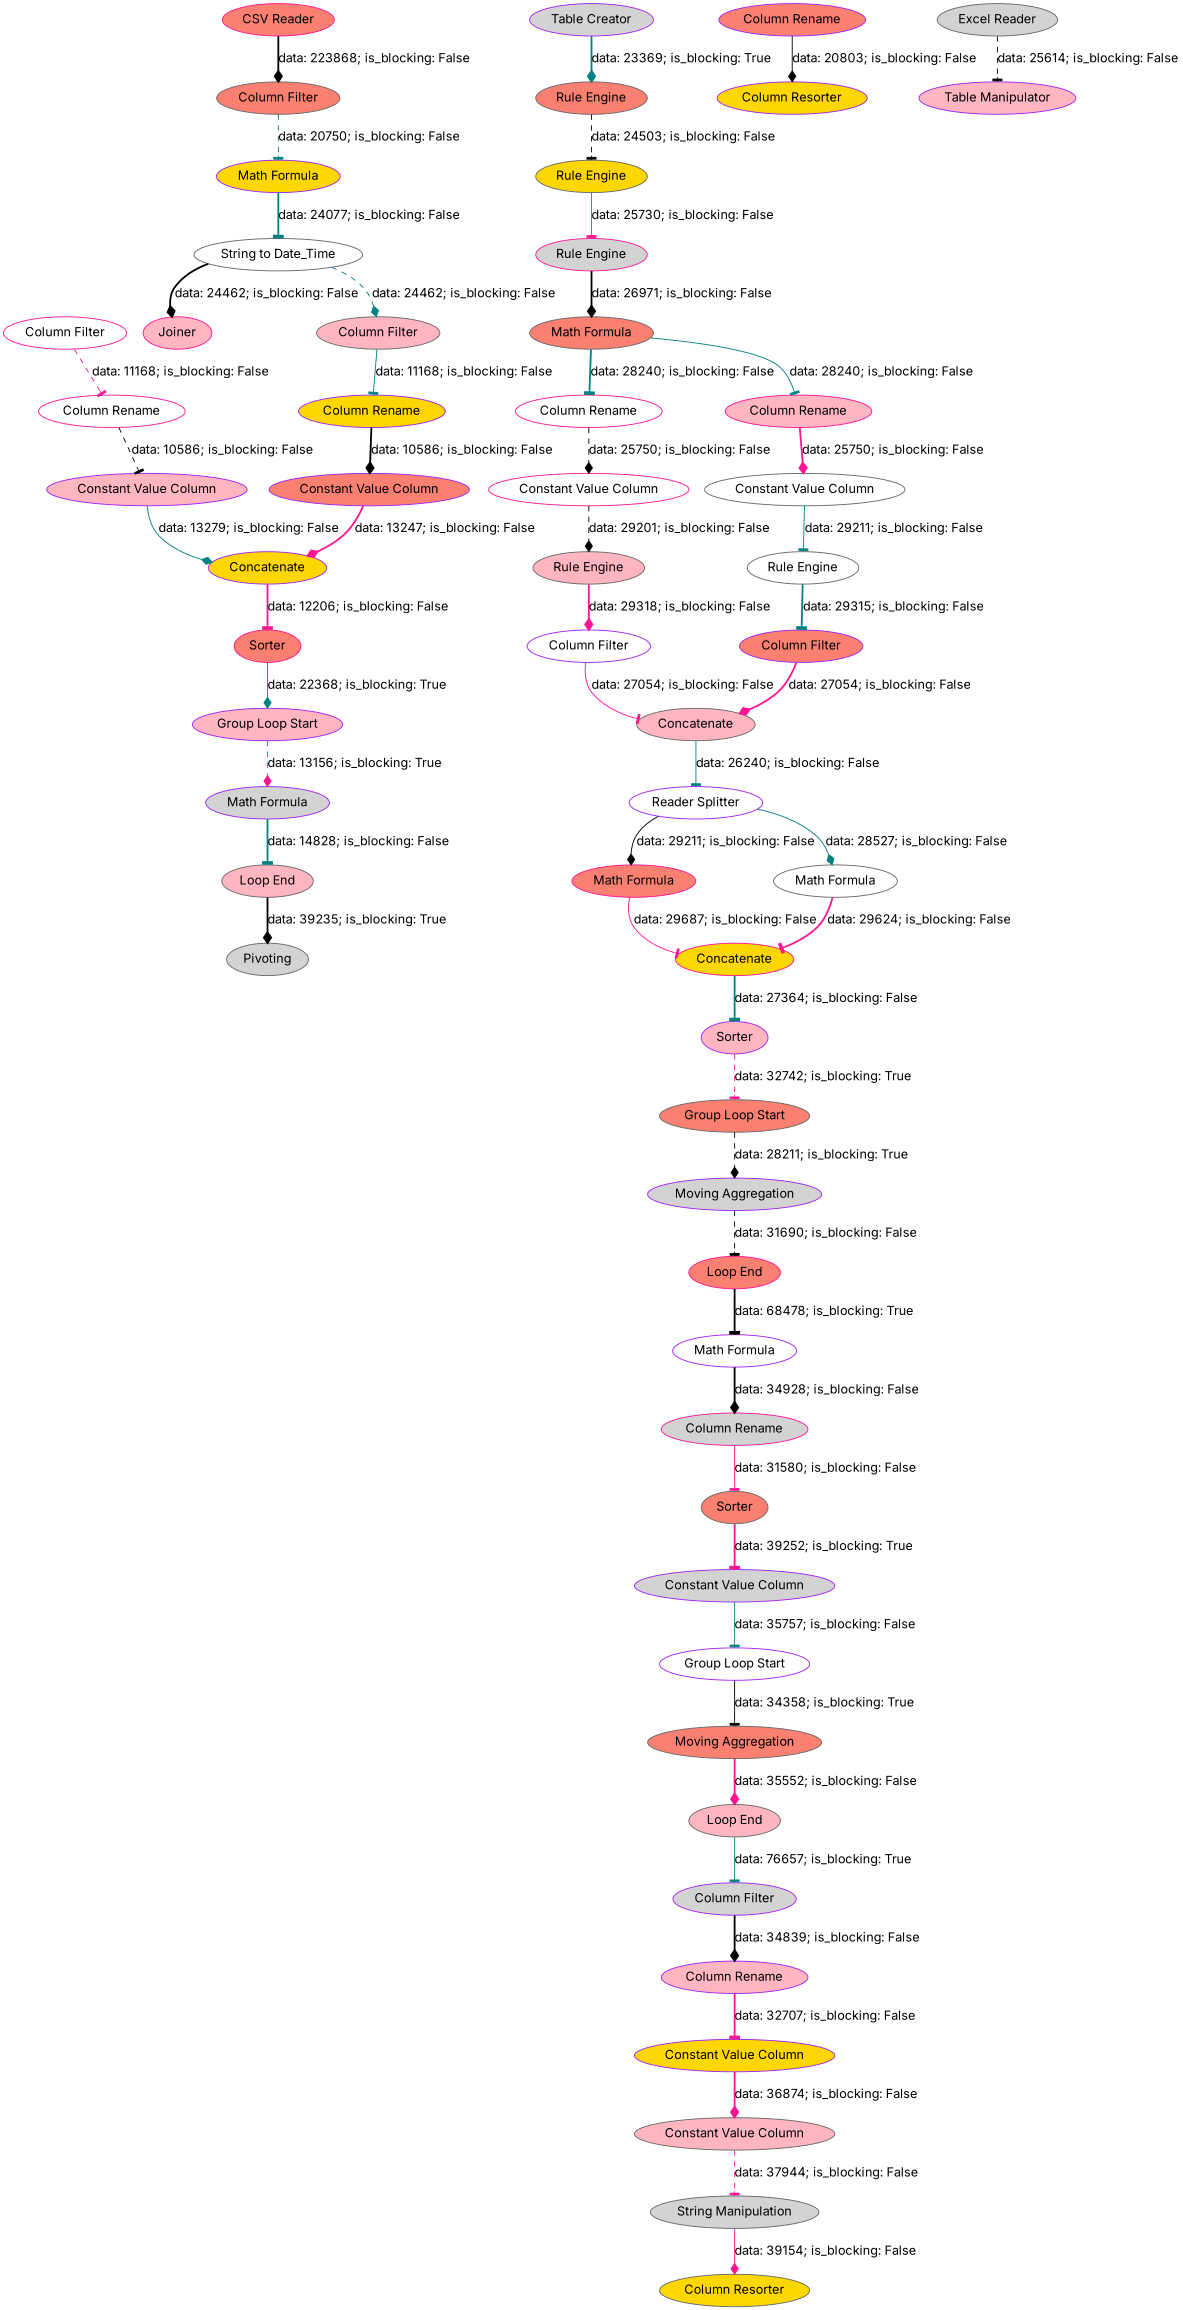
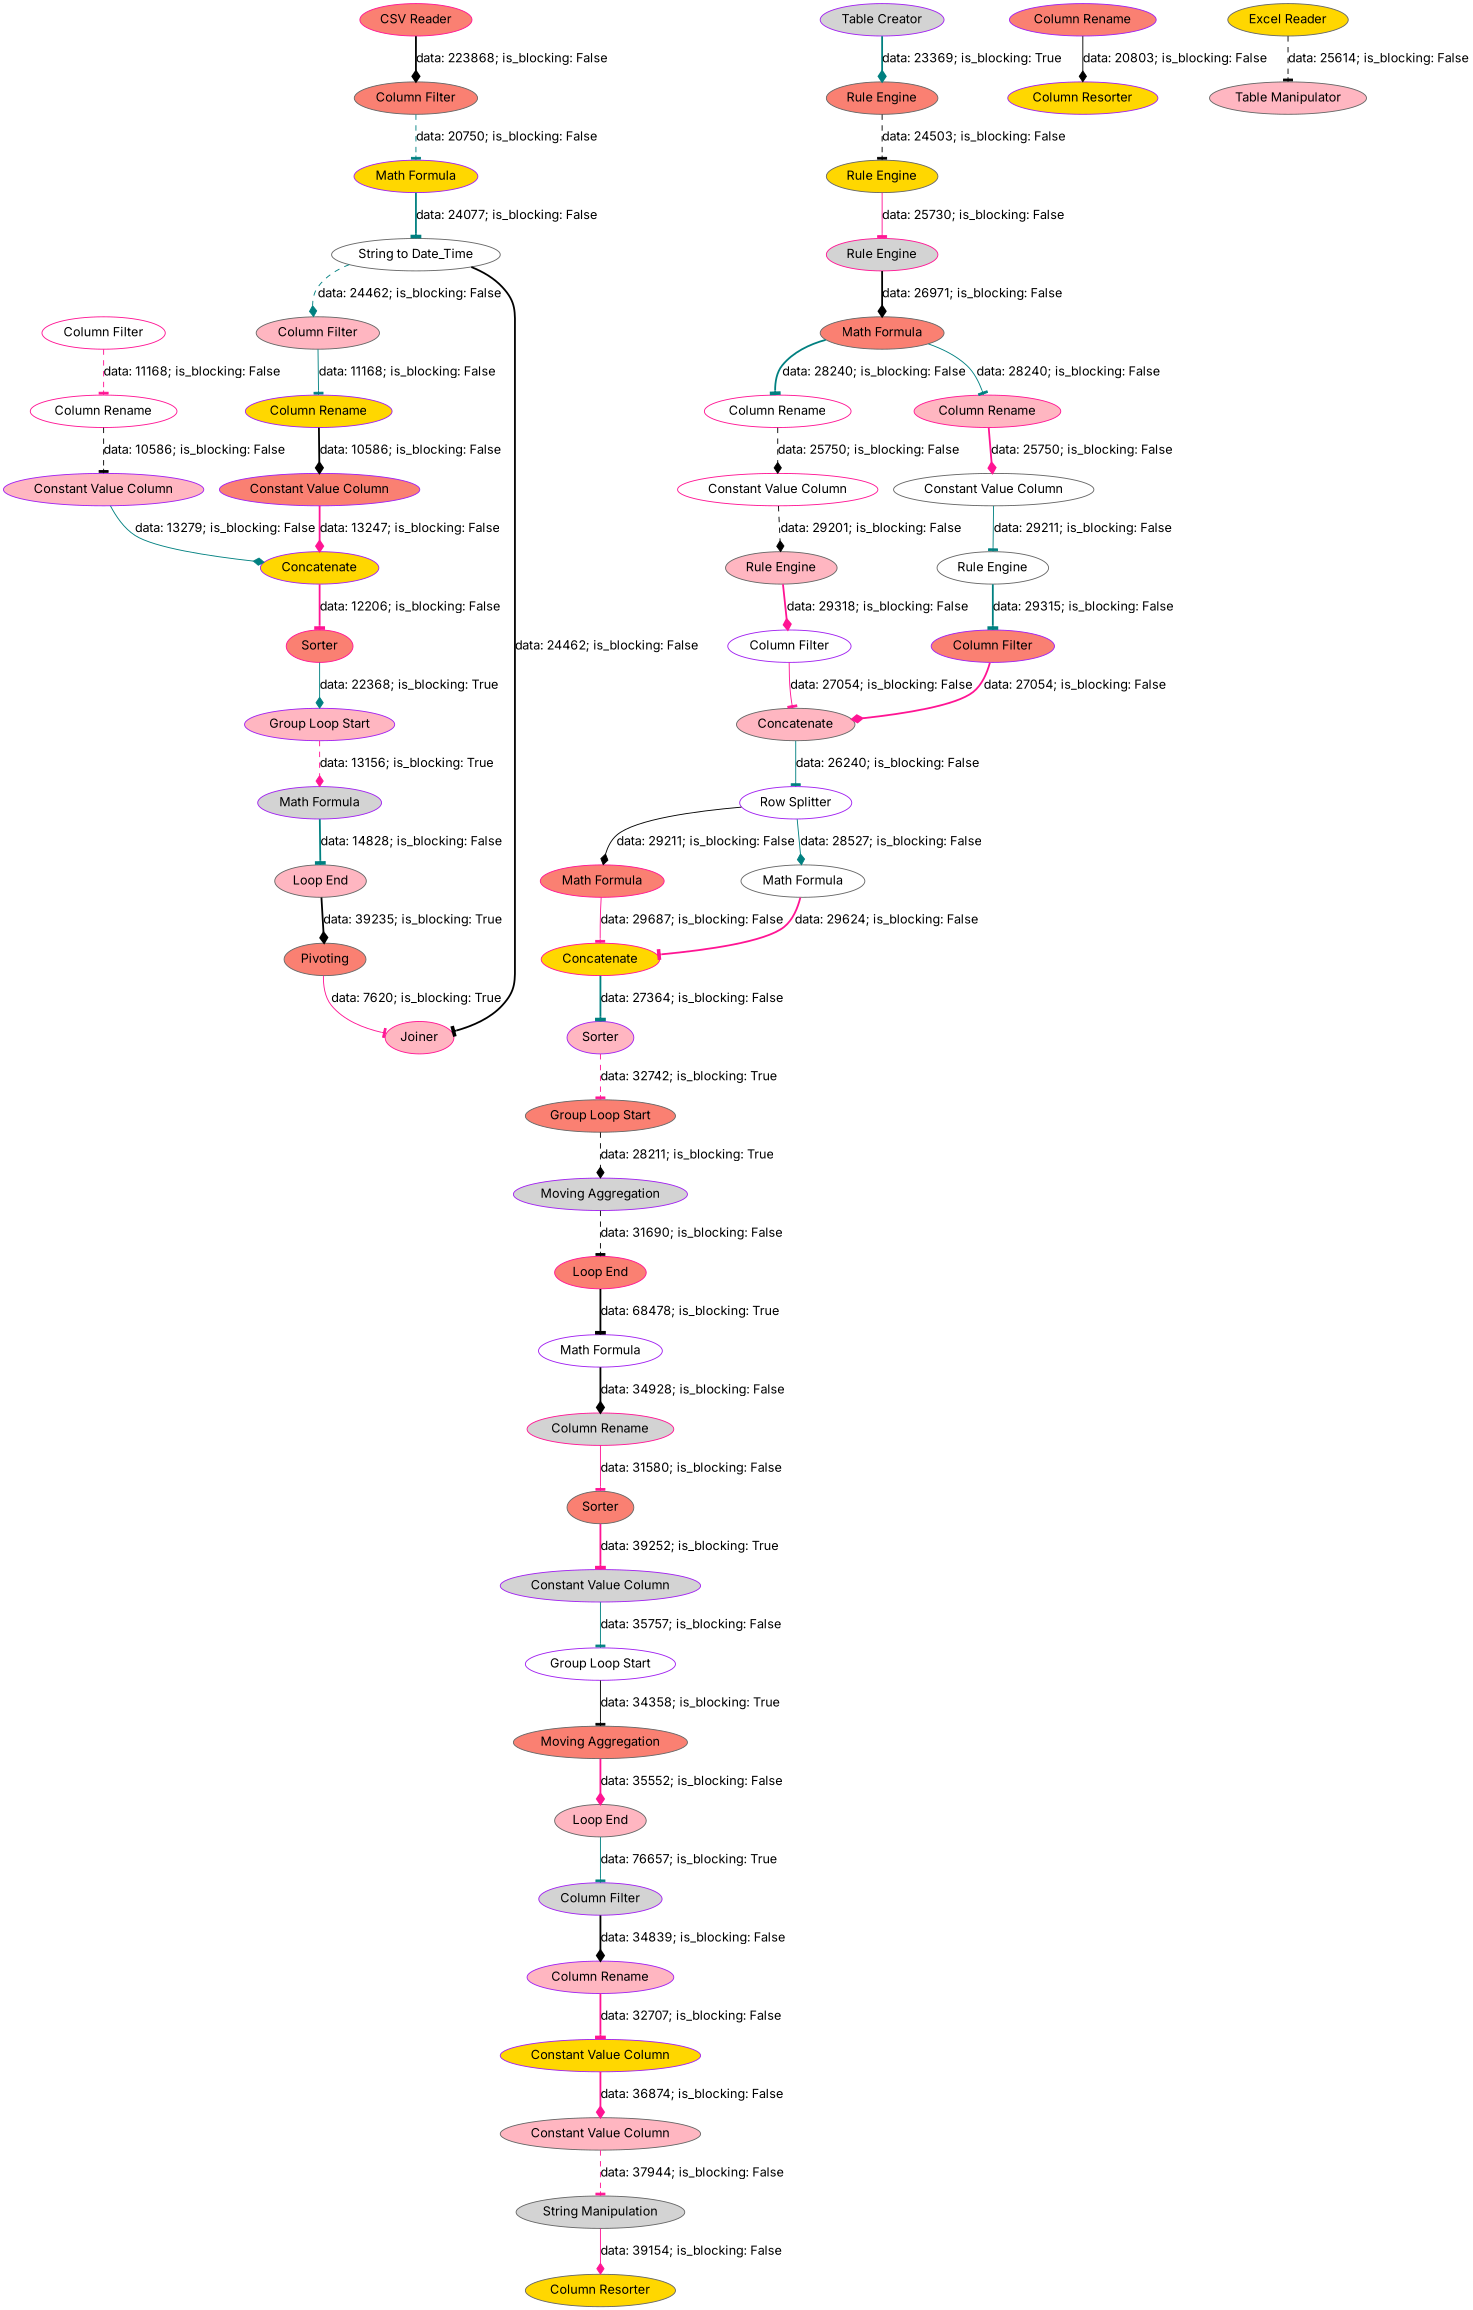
(997, 20) -> (1288, 20)
(997, 98) -> (1288, 98)
(182, 279) -> (515, 654)
(696, 803) -> (796, 803)
(268, 959) -> (325, 959)
none -> (341, 1015)
